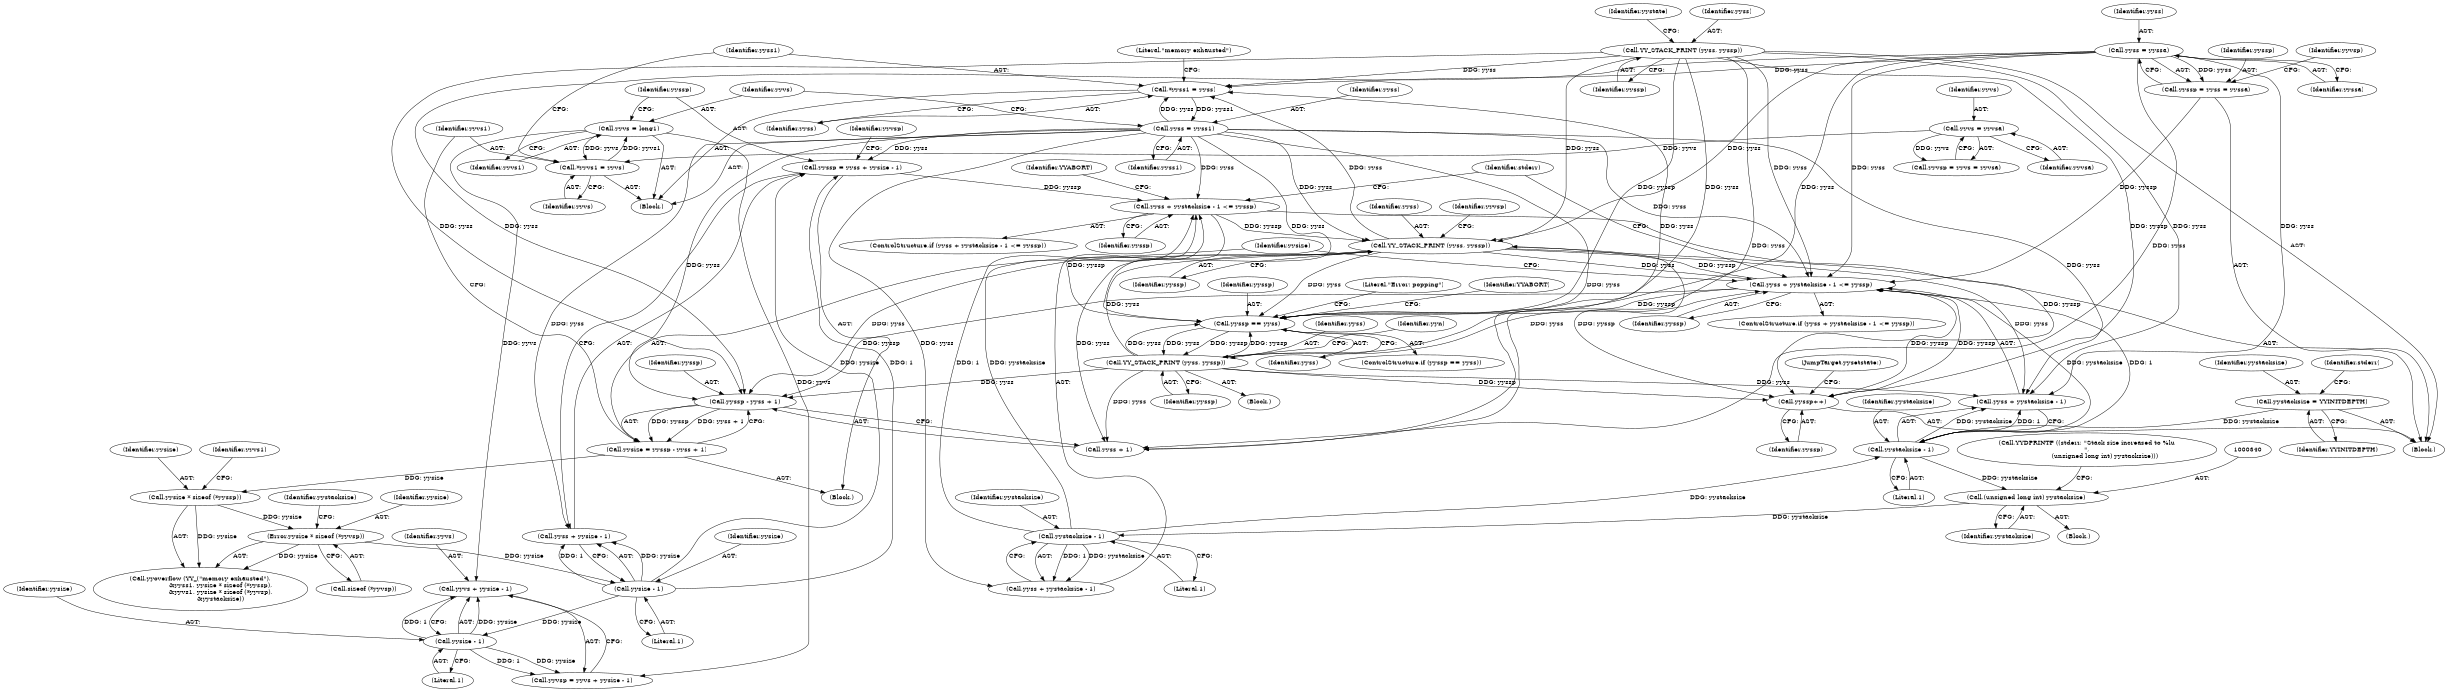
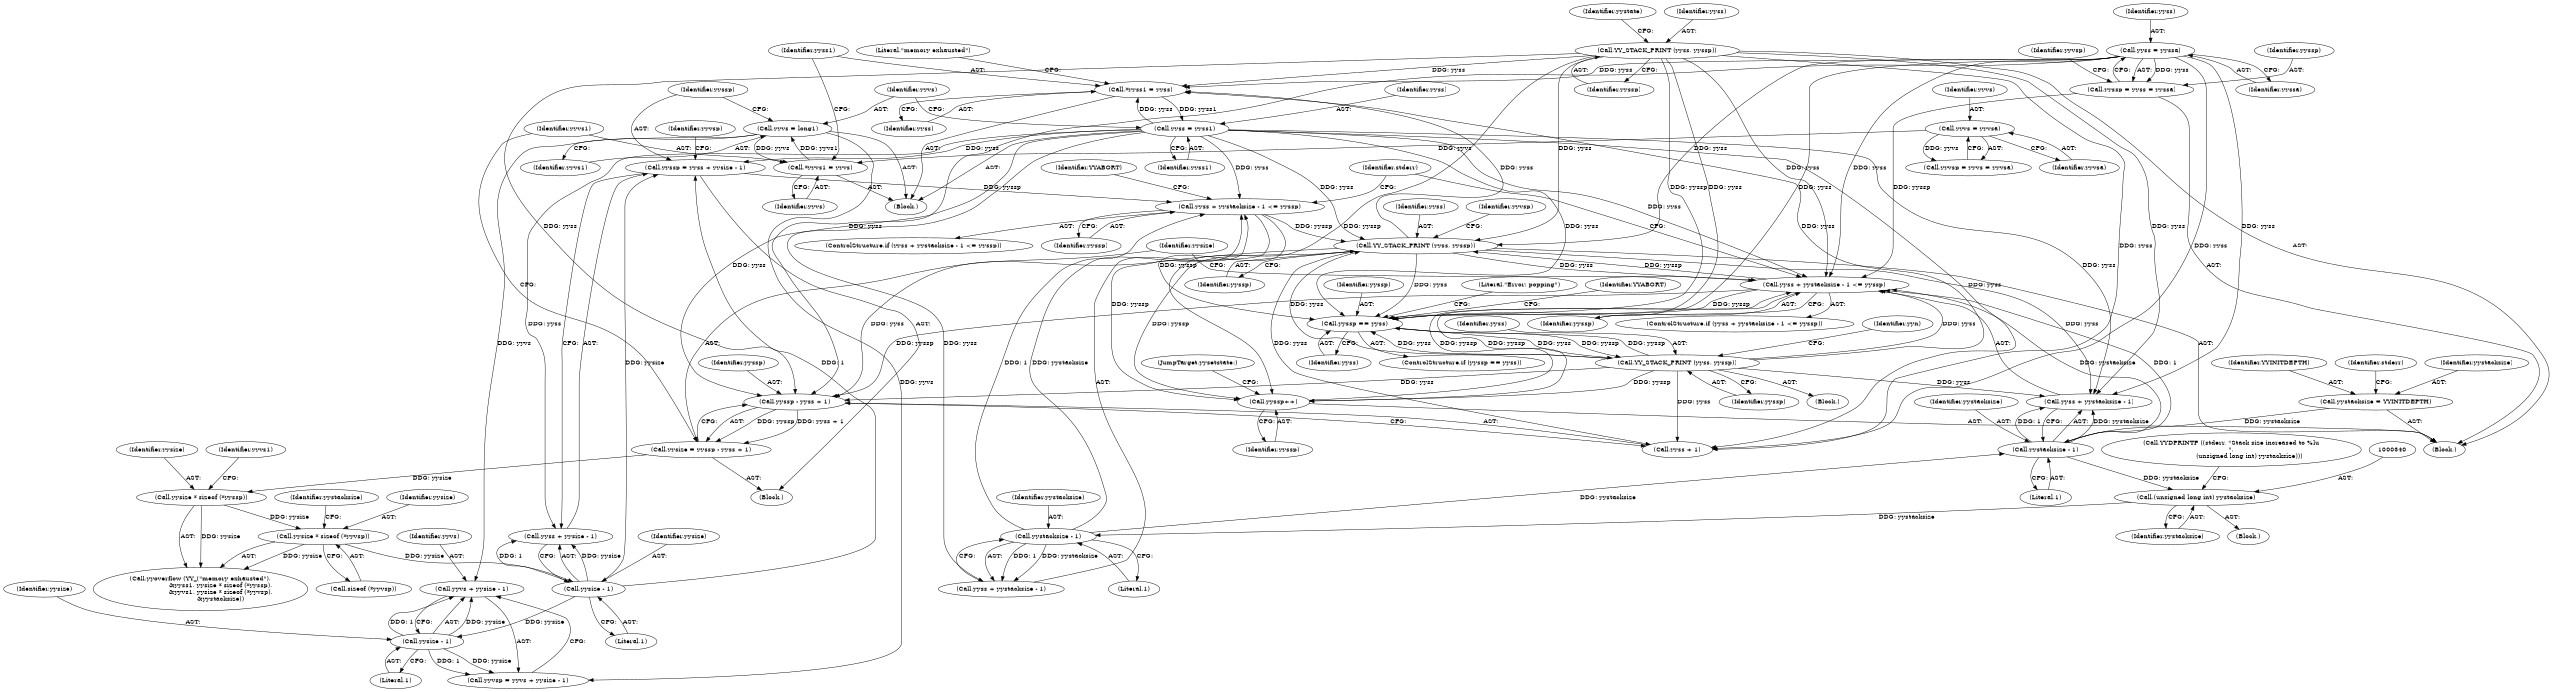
(2331, 422) -> none
(316, 537) -> (323, 537)
